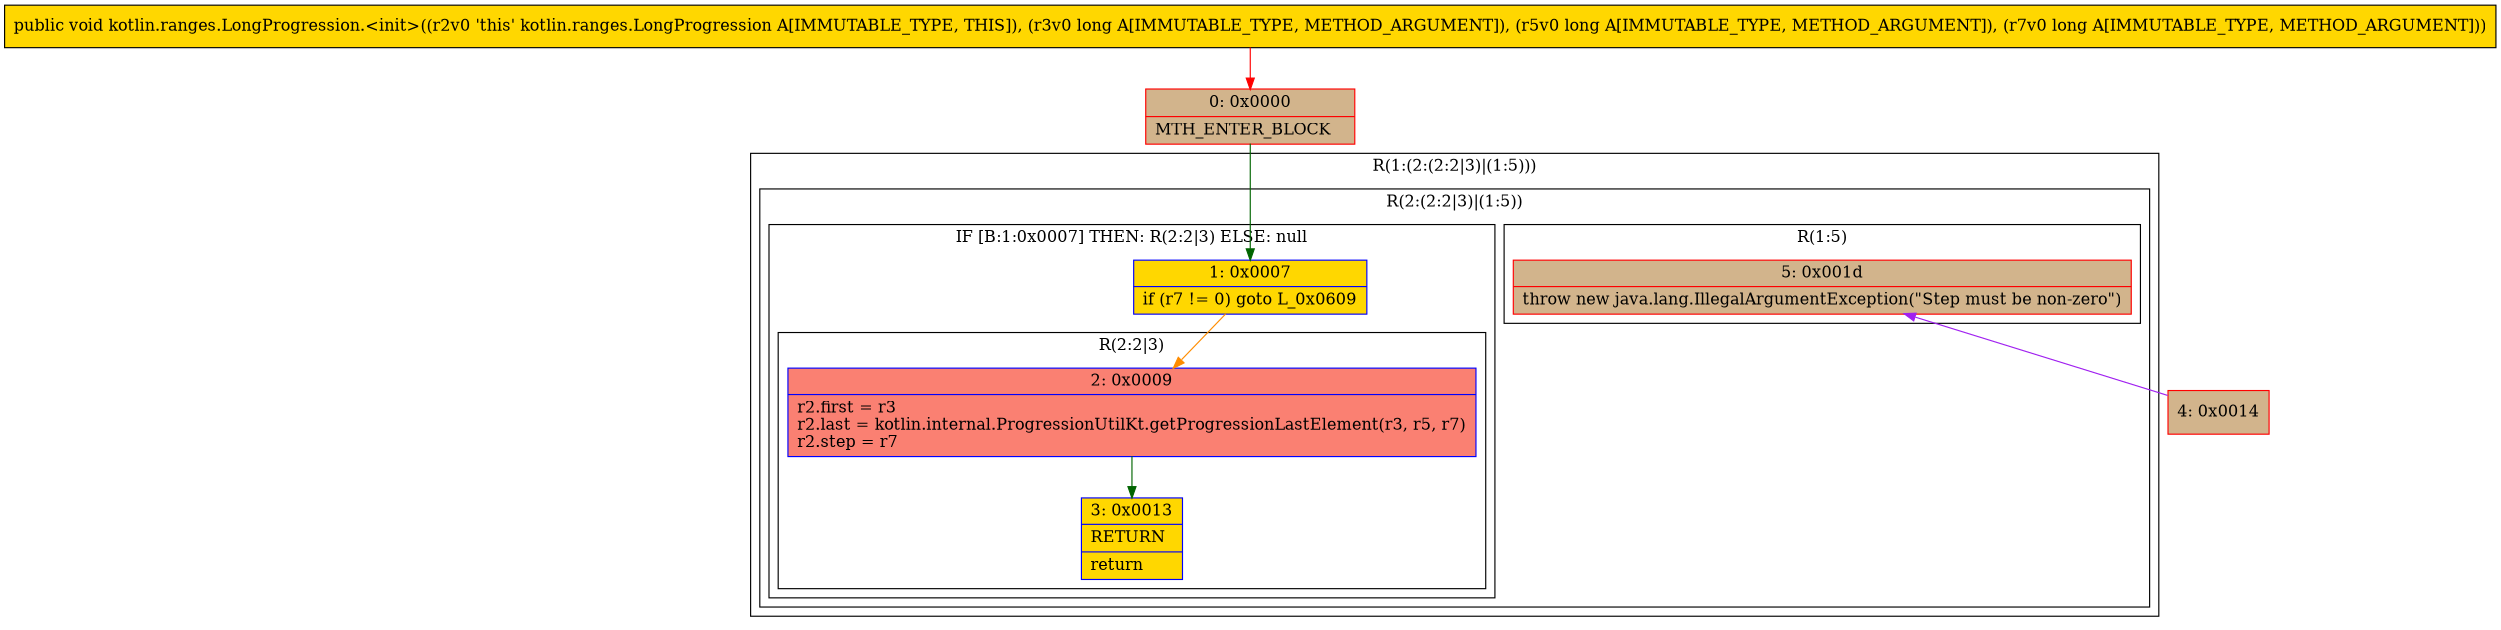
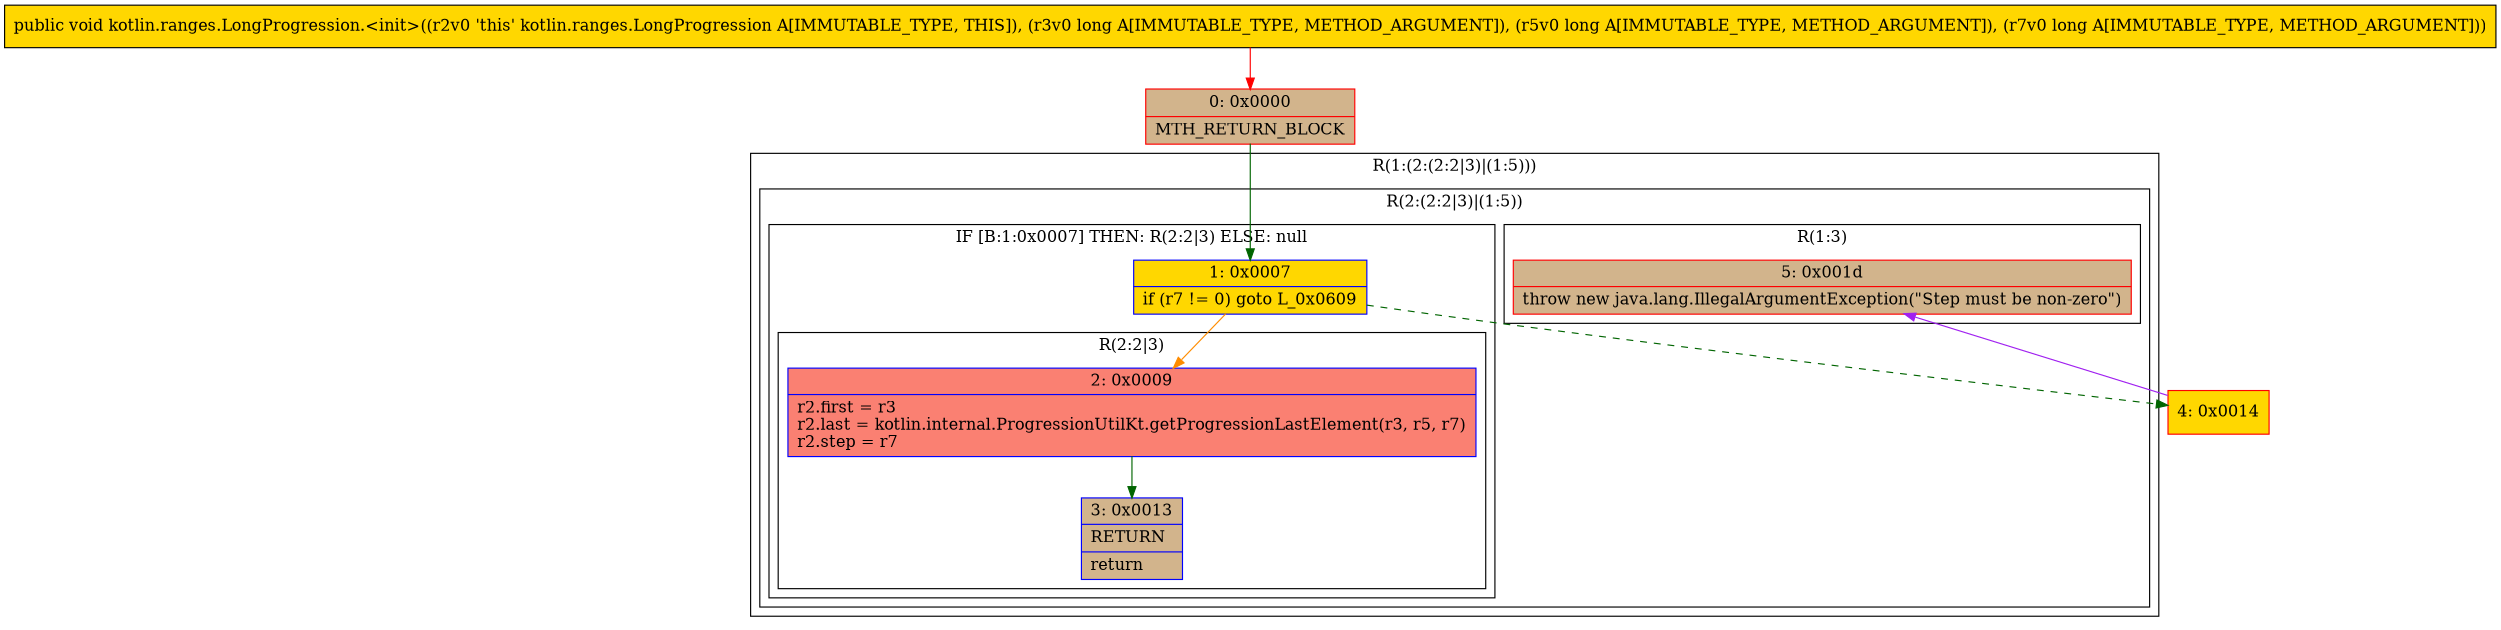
(1243, 130) -> (1250, 130)
(1822, 238) -> (1822, 238)
none -> (1761, 357)
(2219, 412) -> (2219, 412)
(1132, 539) -> (1132, 539)
